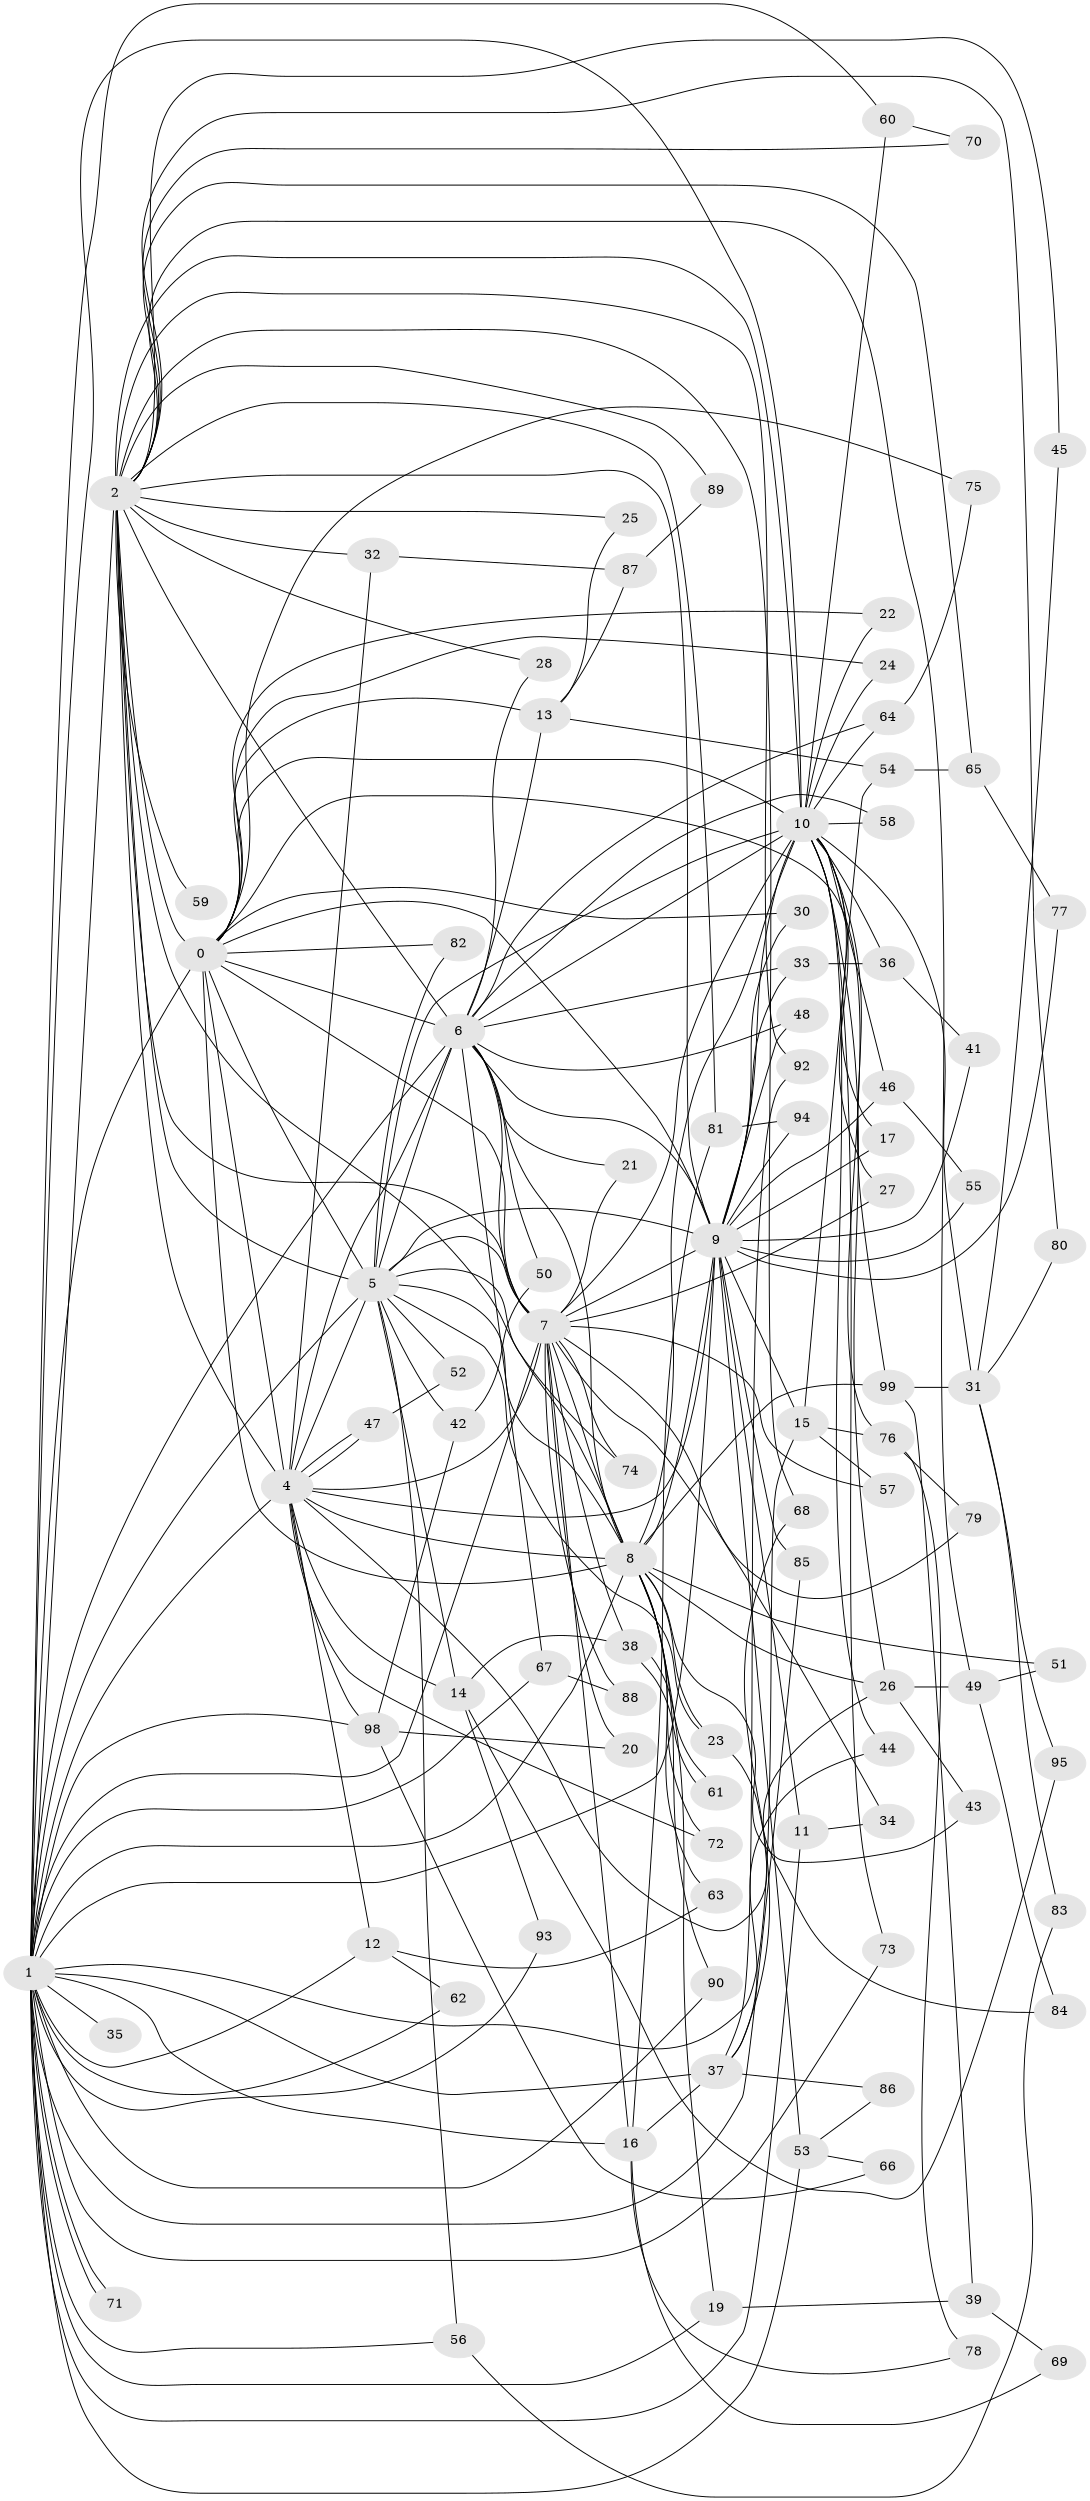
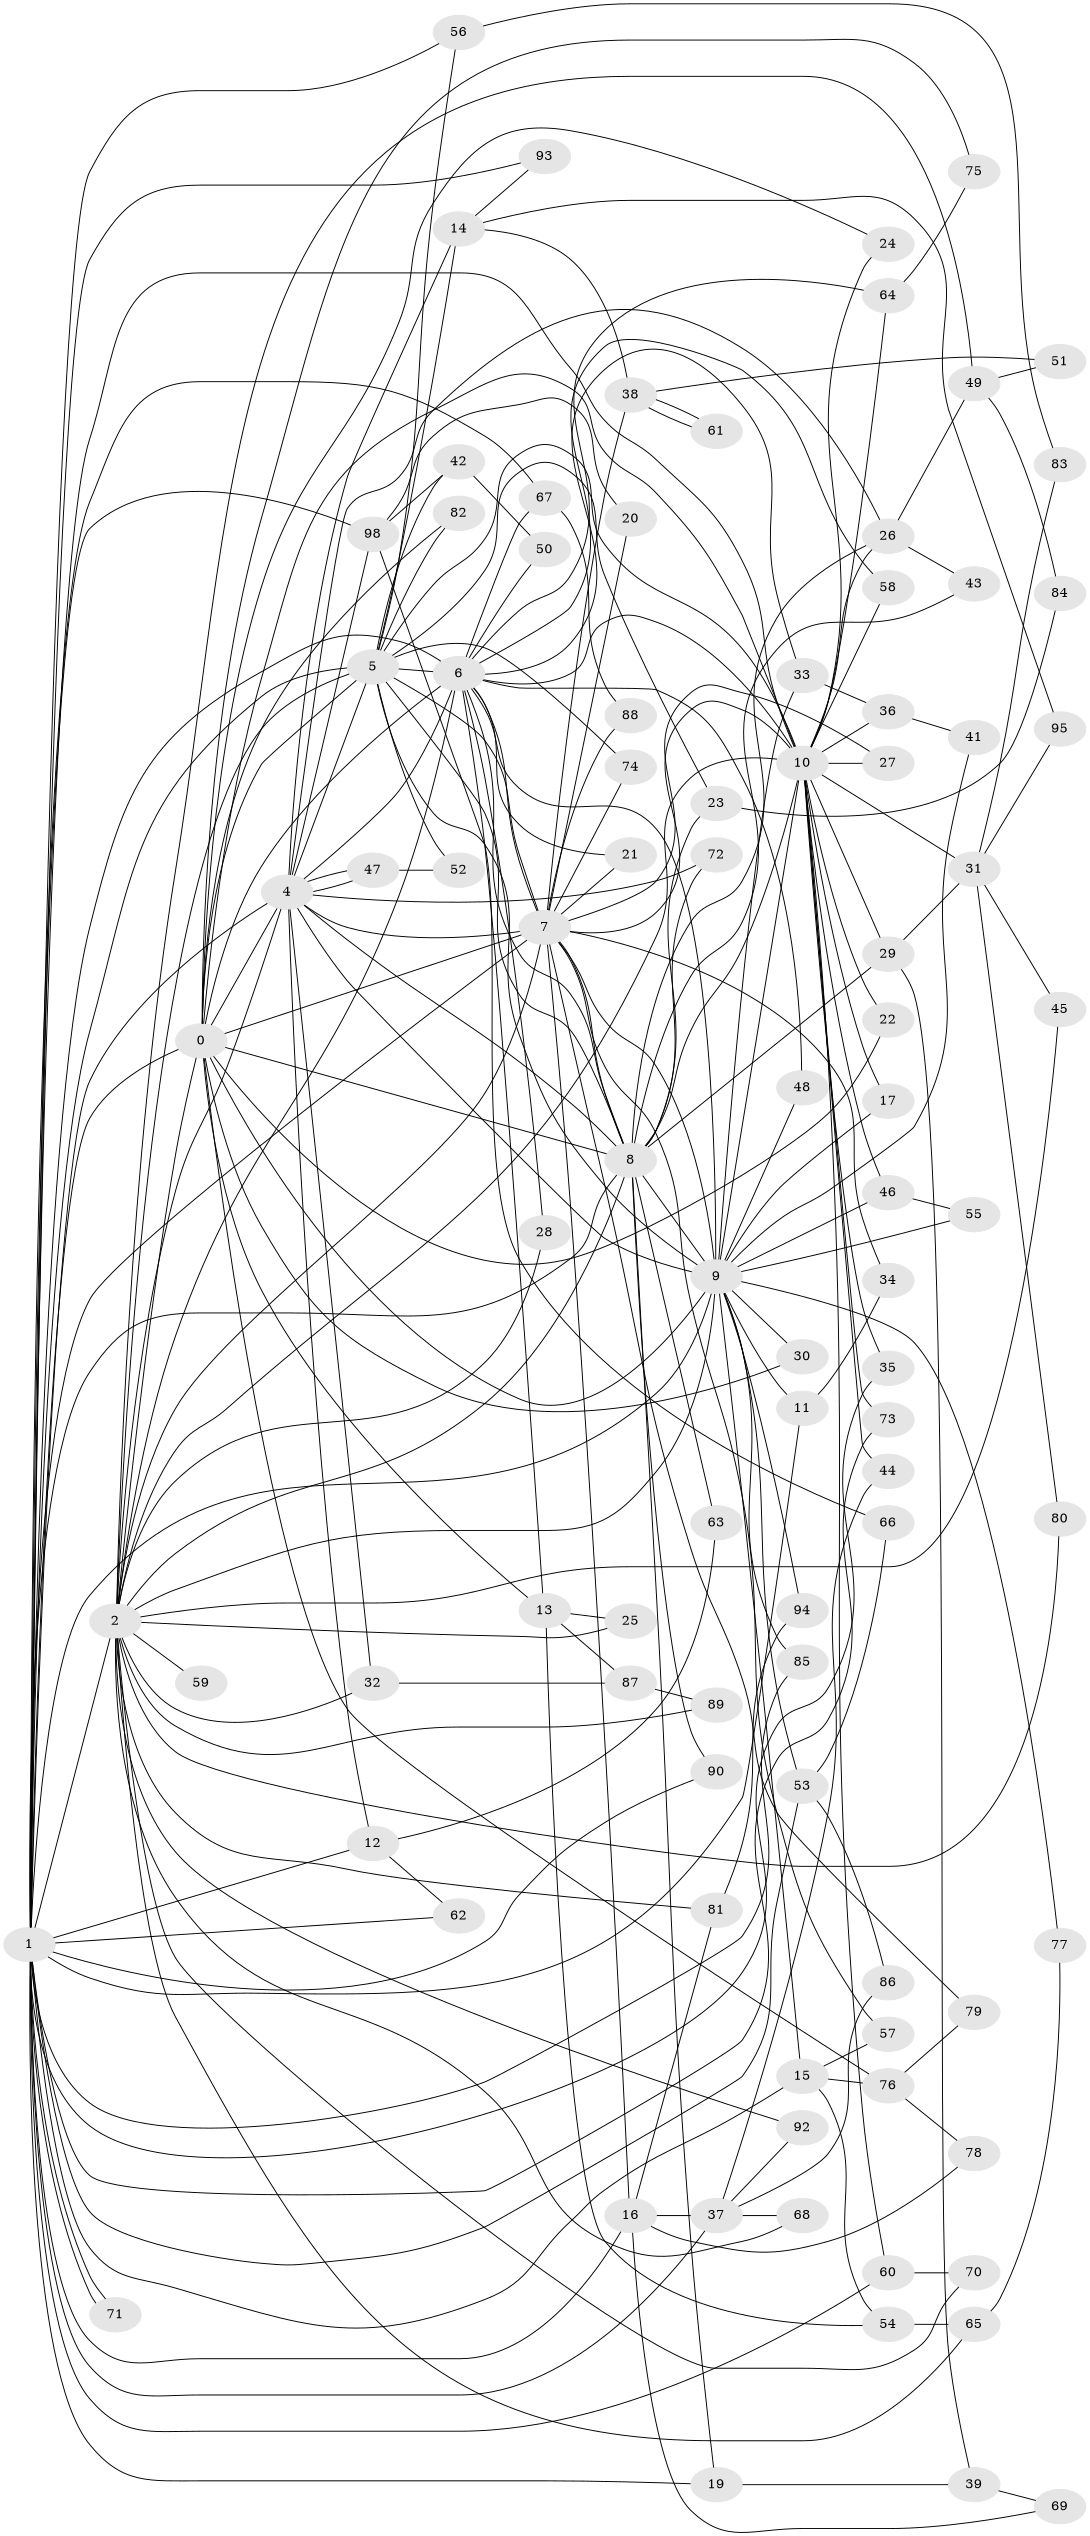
none -> (830, 1068)
(888, 1387) -> (888, 954)
(838, 1635) -> (845, 367)
